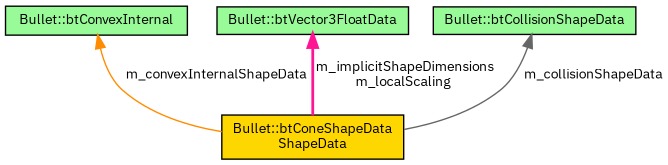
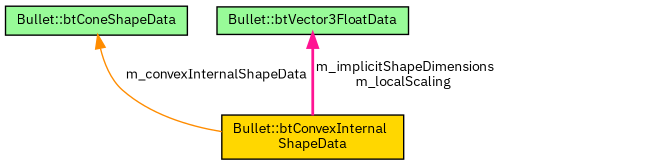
(96, 21) -> (96, 21)
(535, 21) -> none
(313, 137) -> (313, 137)
